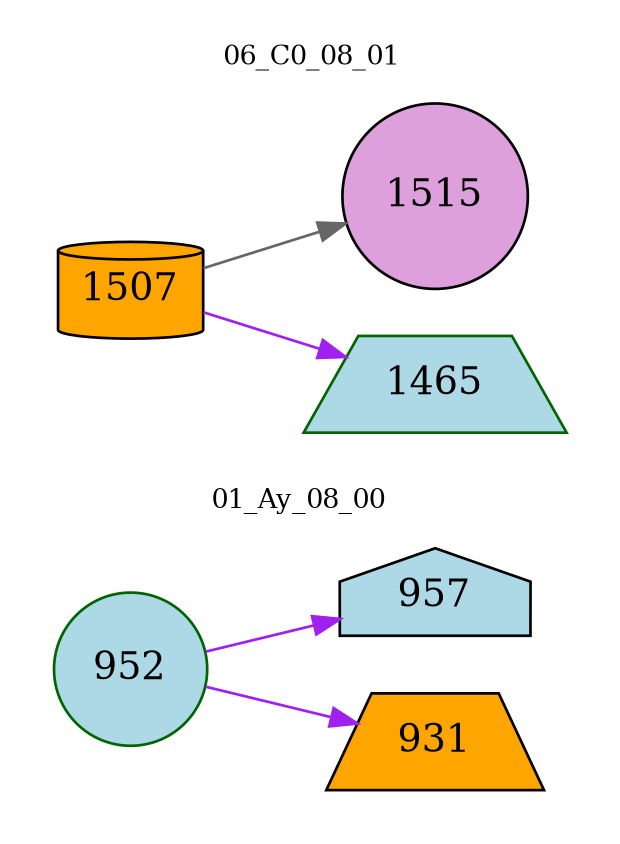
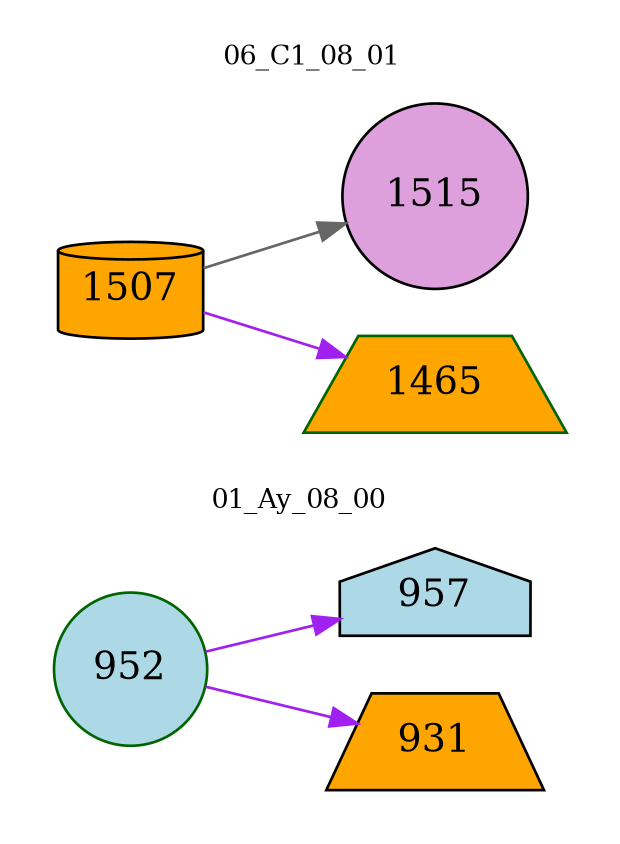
(312, 58) -> (312, 58)
(435, 384) -> (435, 384)
